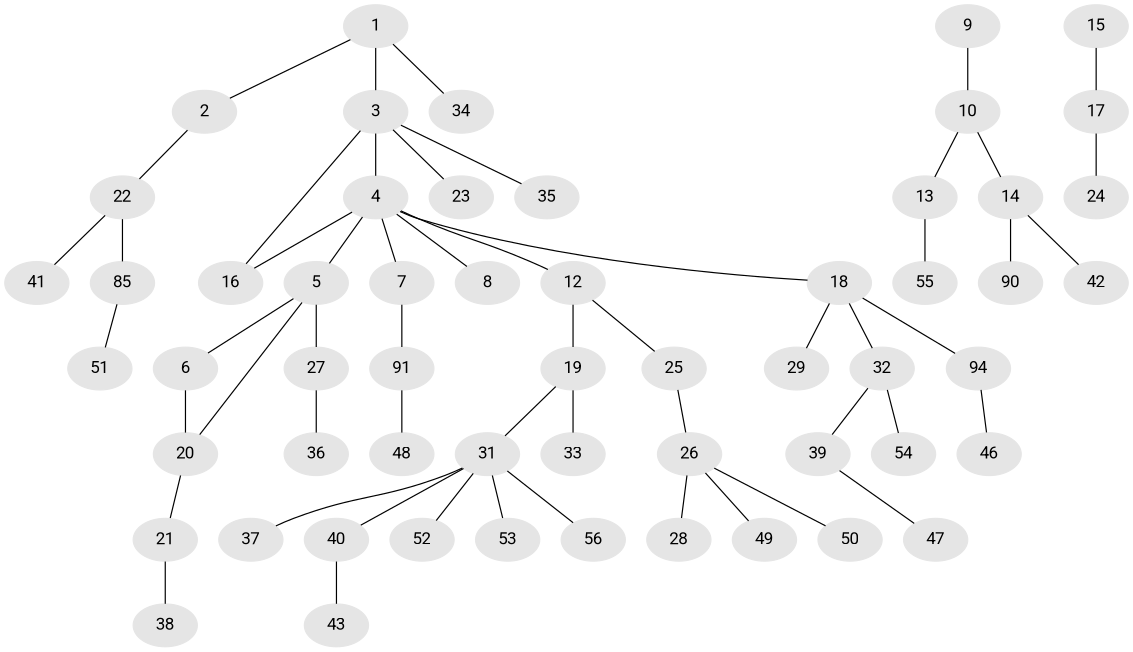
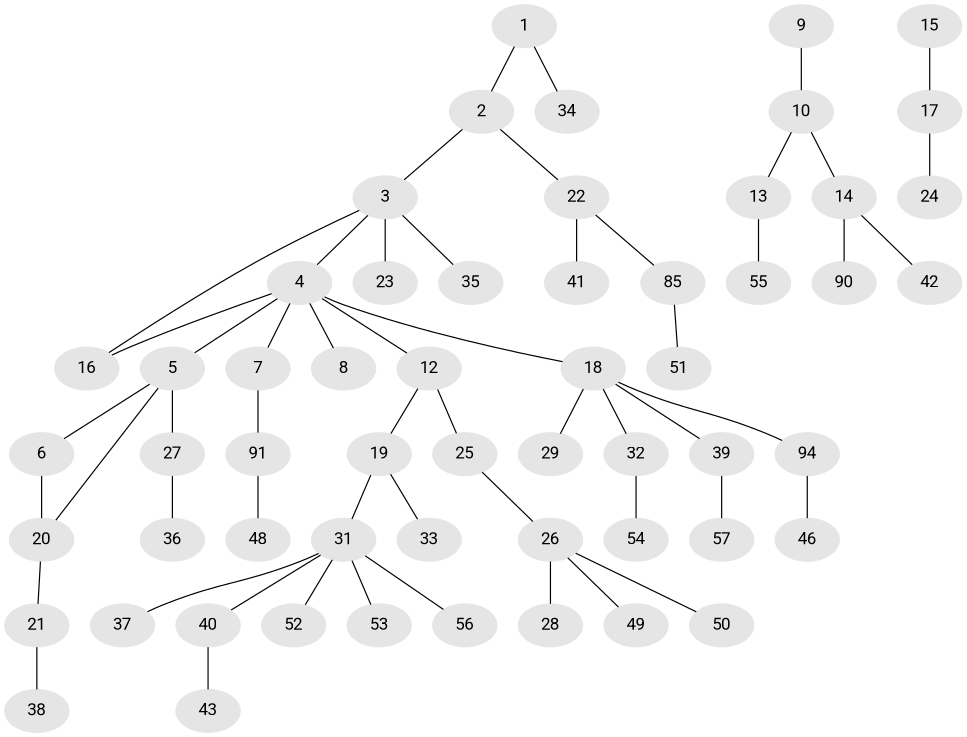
(376, 69) -> (433, 155)
(850, 411) -> (658, 411)
(936, 540) -> (722, 540)
